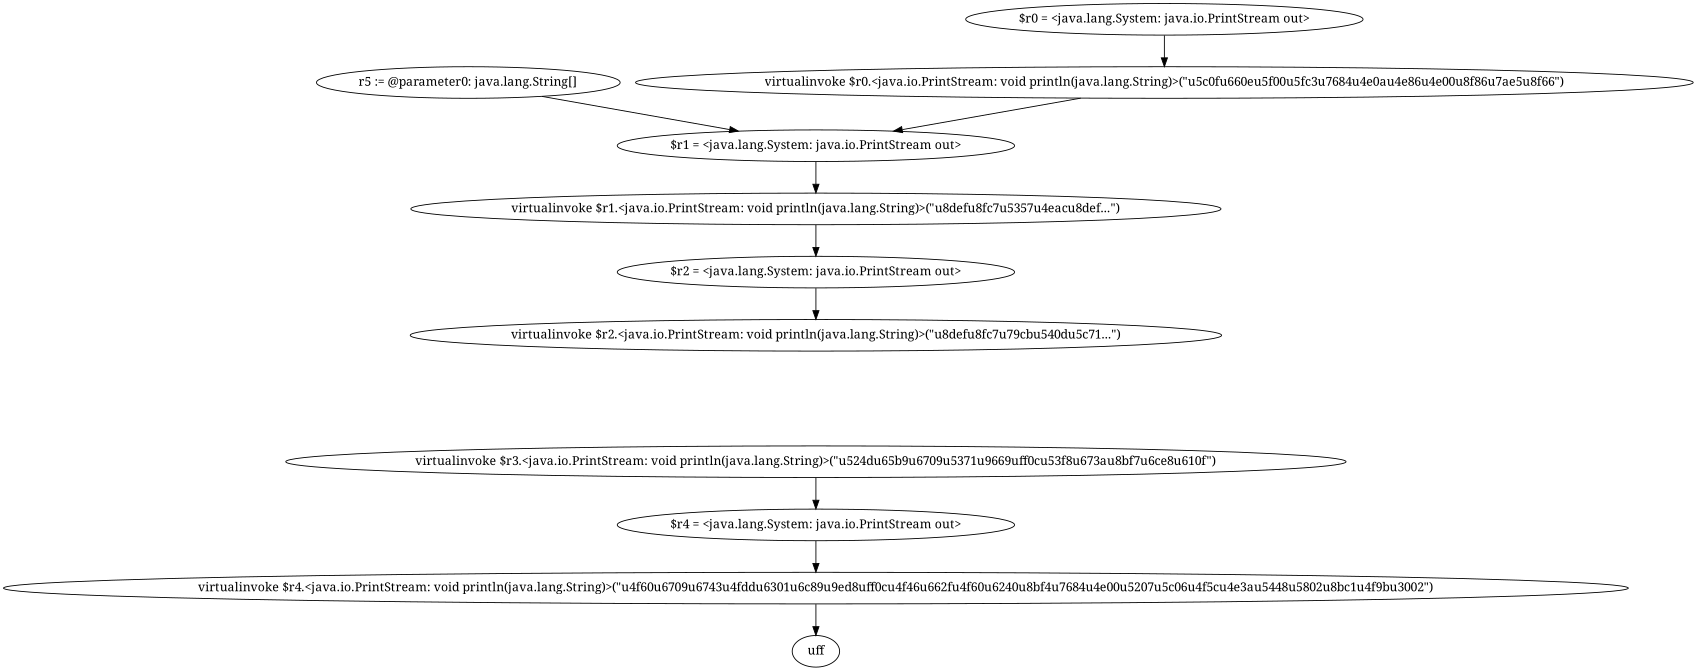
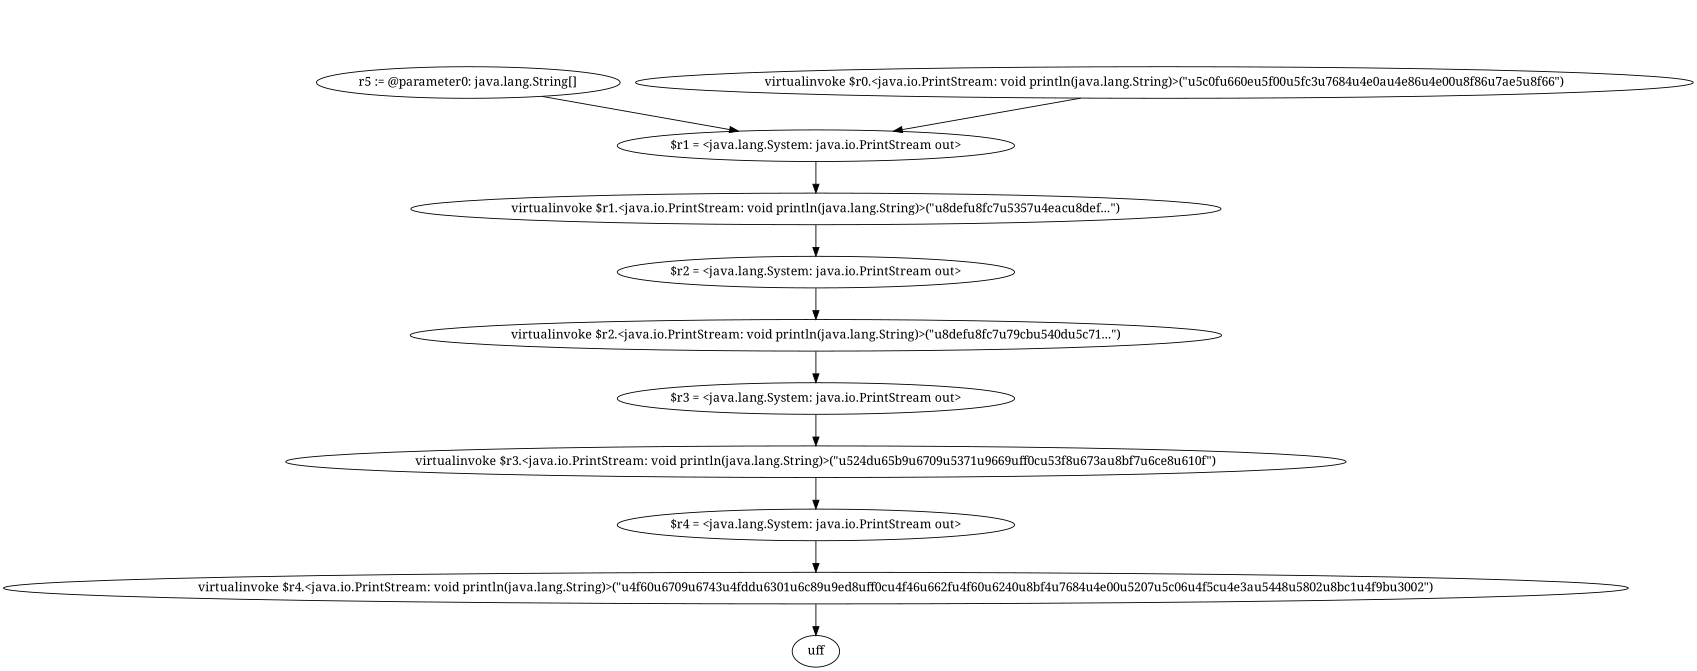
(1164, 19) -> none
none -> (816, 399)
